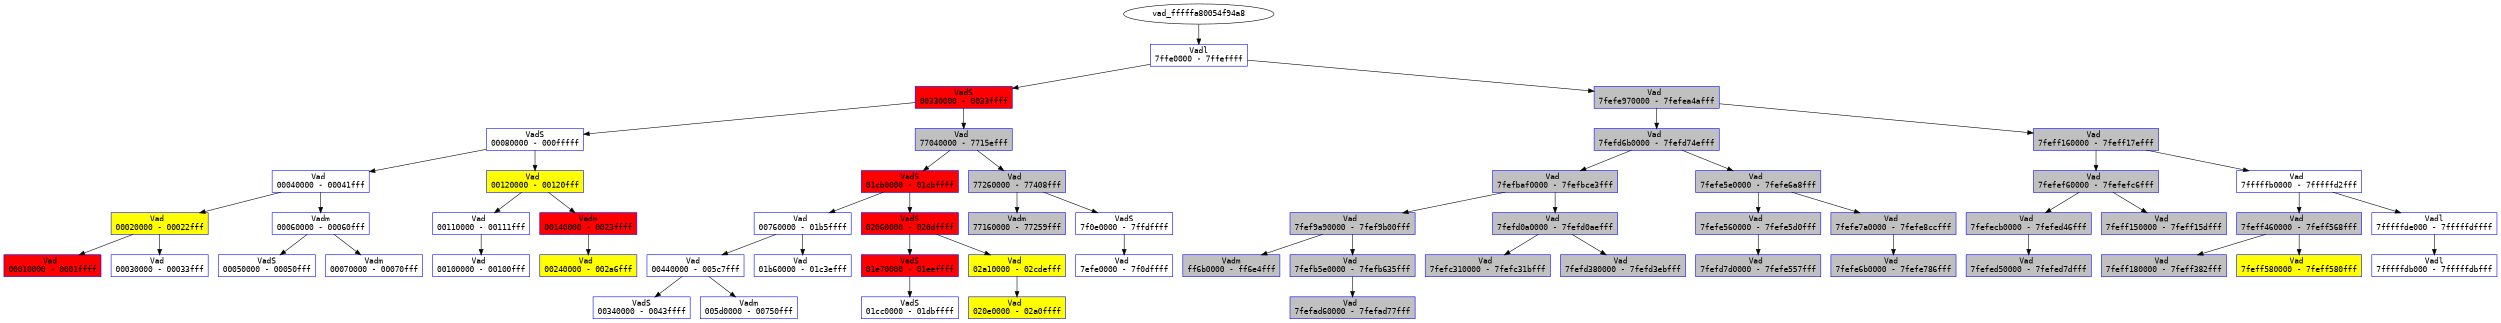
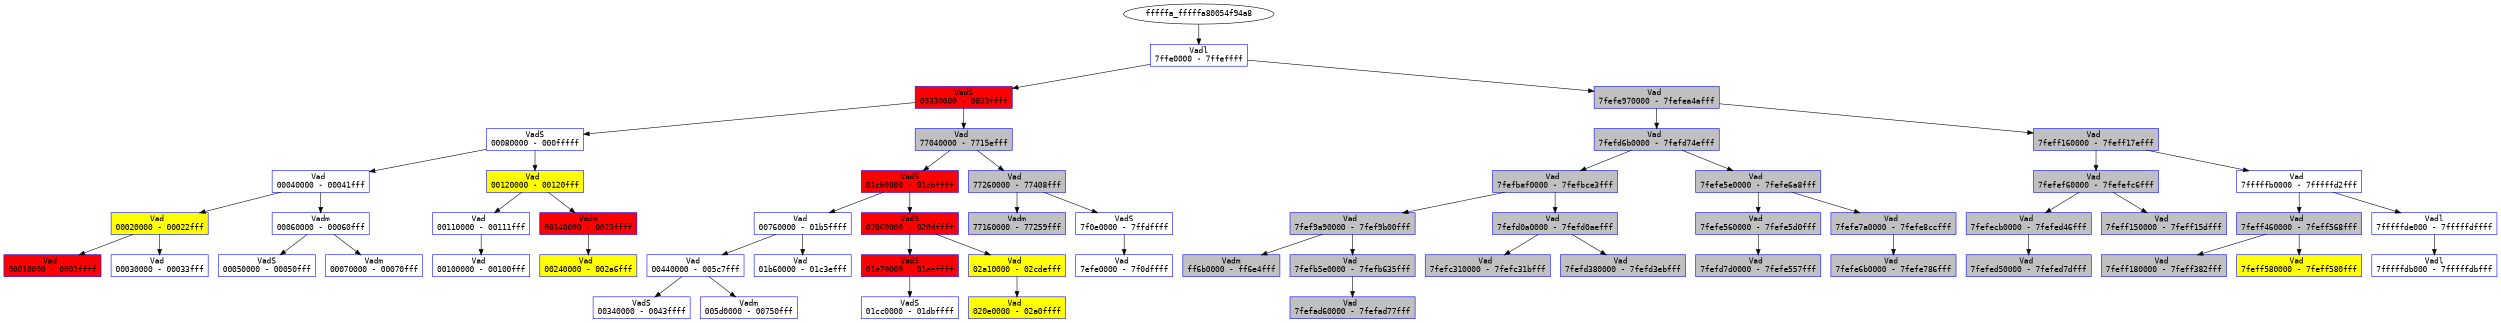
(1199, 14) -> (1199, 14)
